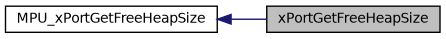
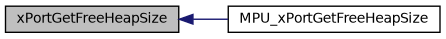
(249, 19) -> (211, 19)
